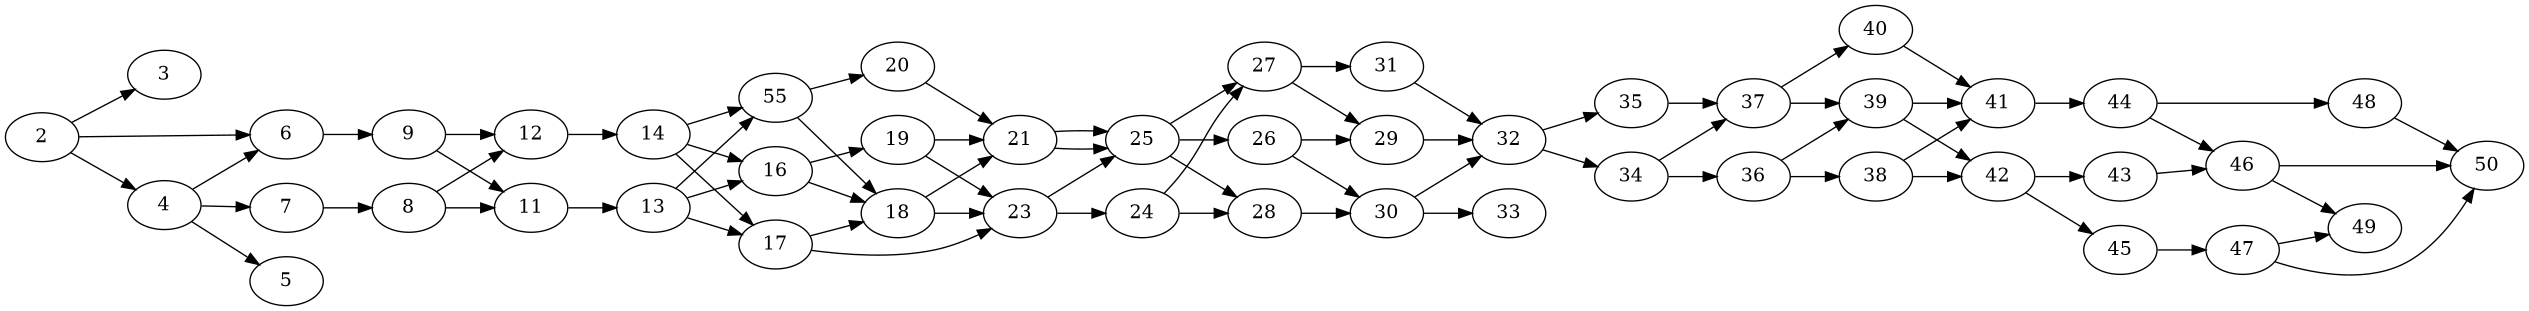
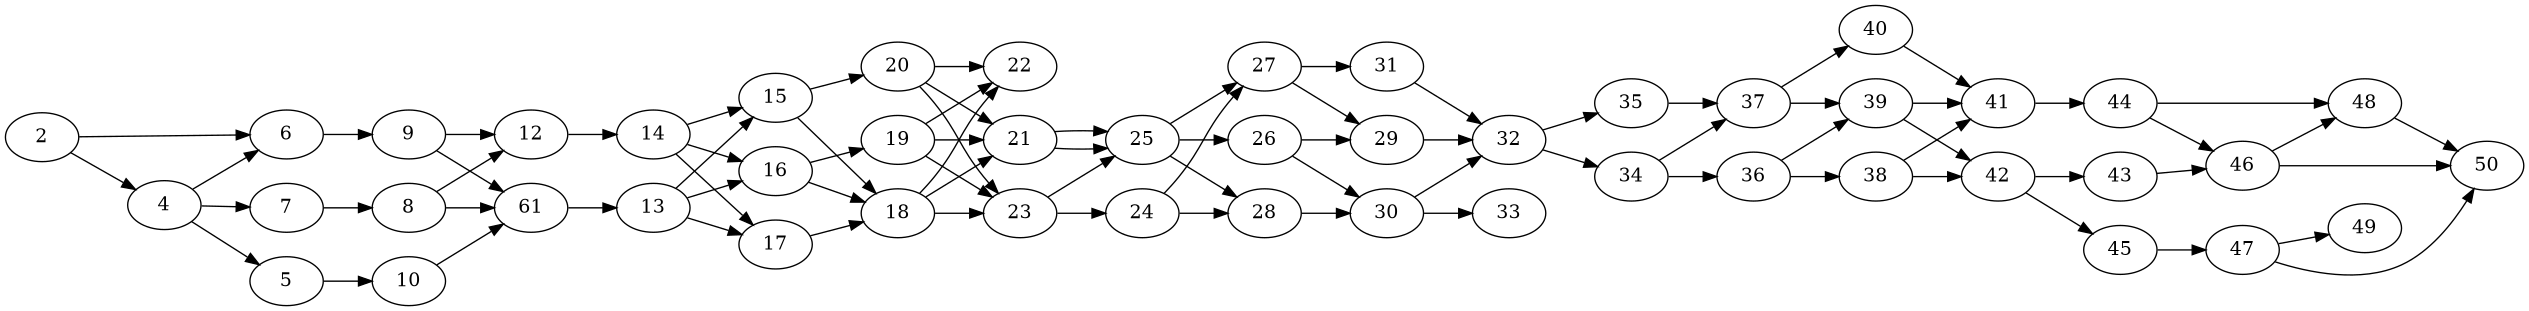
none -> (1020, 67)
(164, 75) -> none
(776, 98) -> (776, 98)
(2298, 194) -> (2298, 138)
(531, 208) -> (531, 208)
(897, 255) -> (954, 131)
none -> (409, 281)
